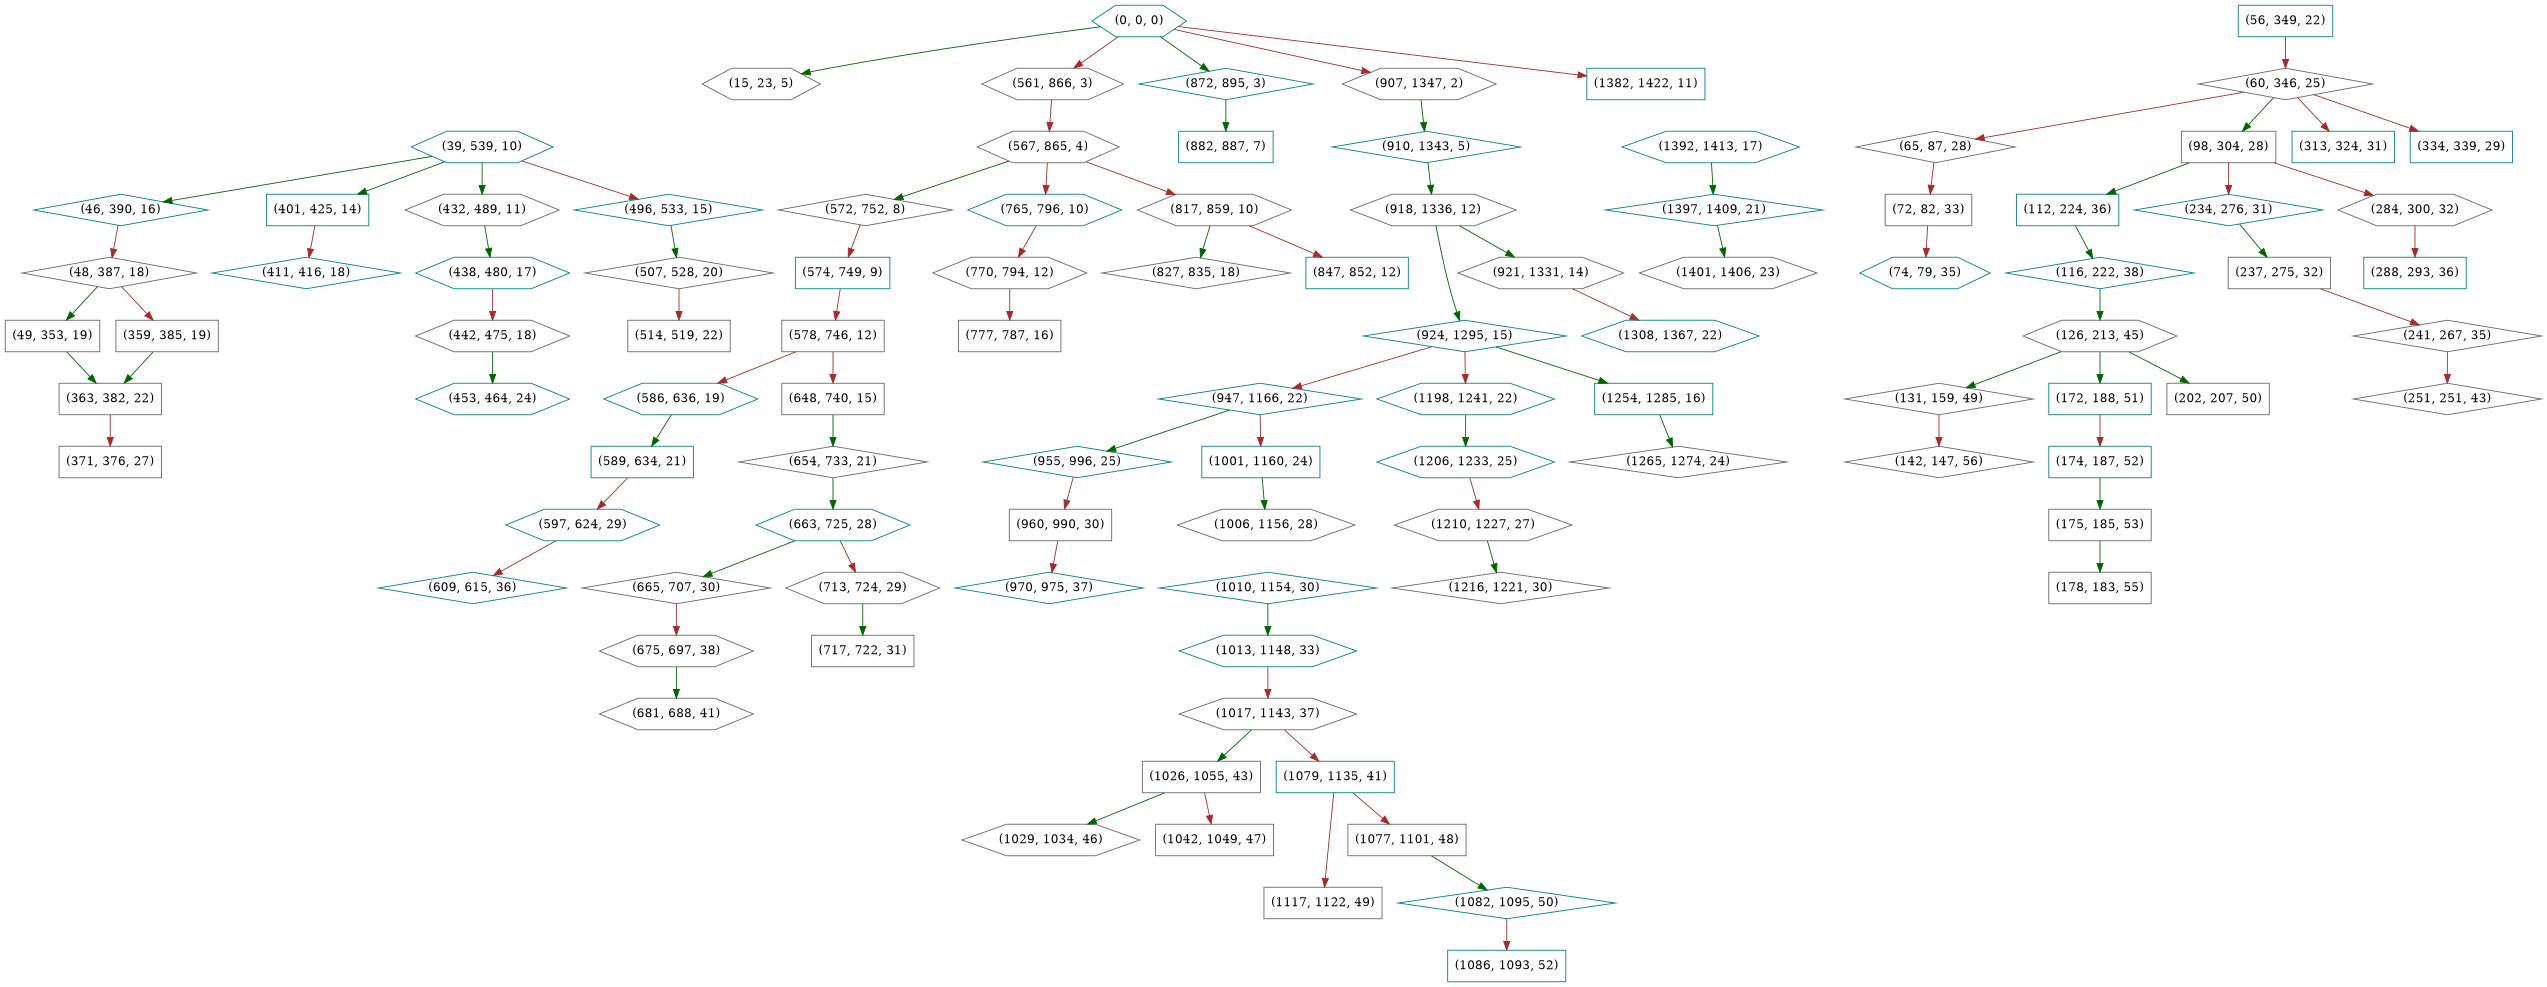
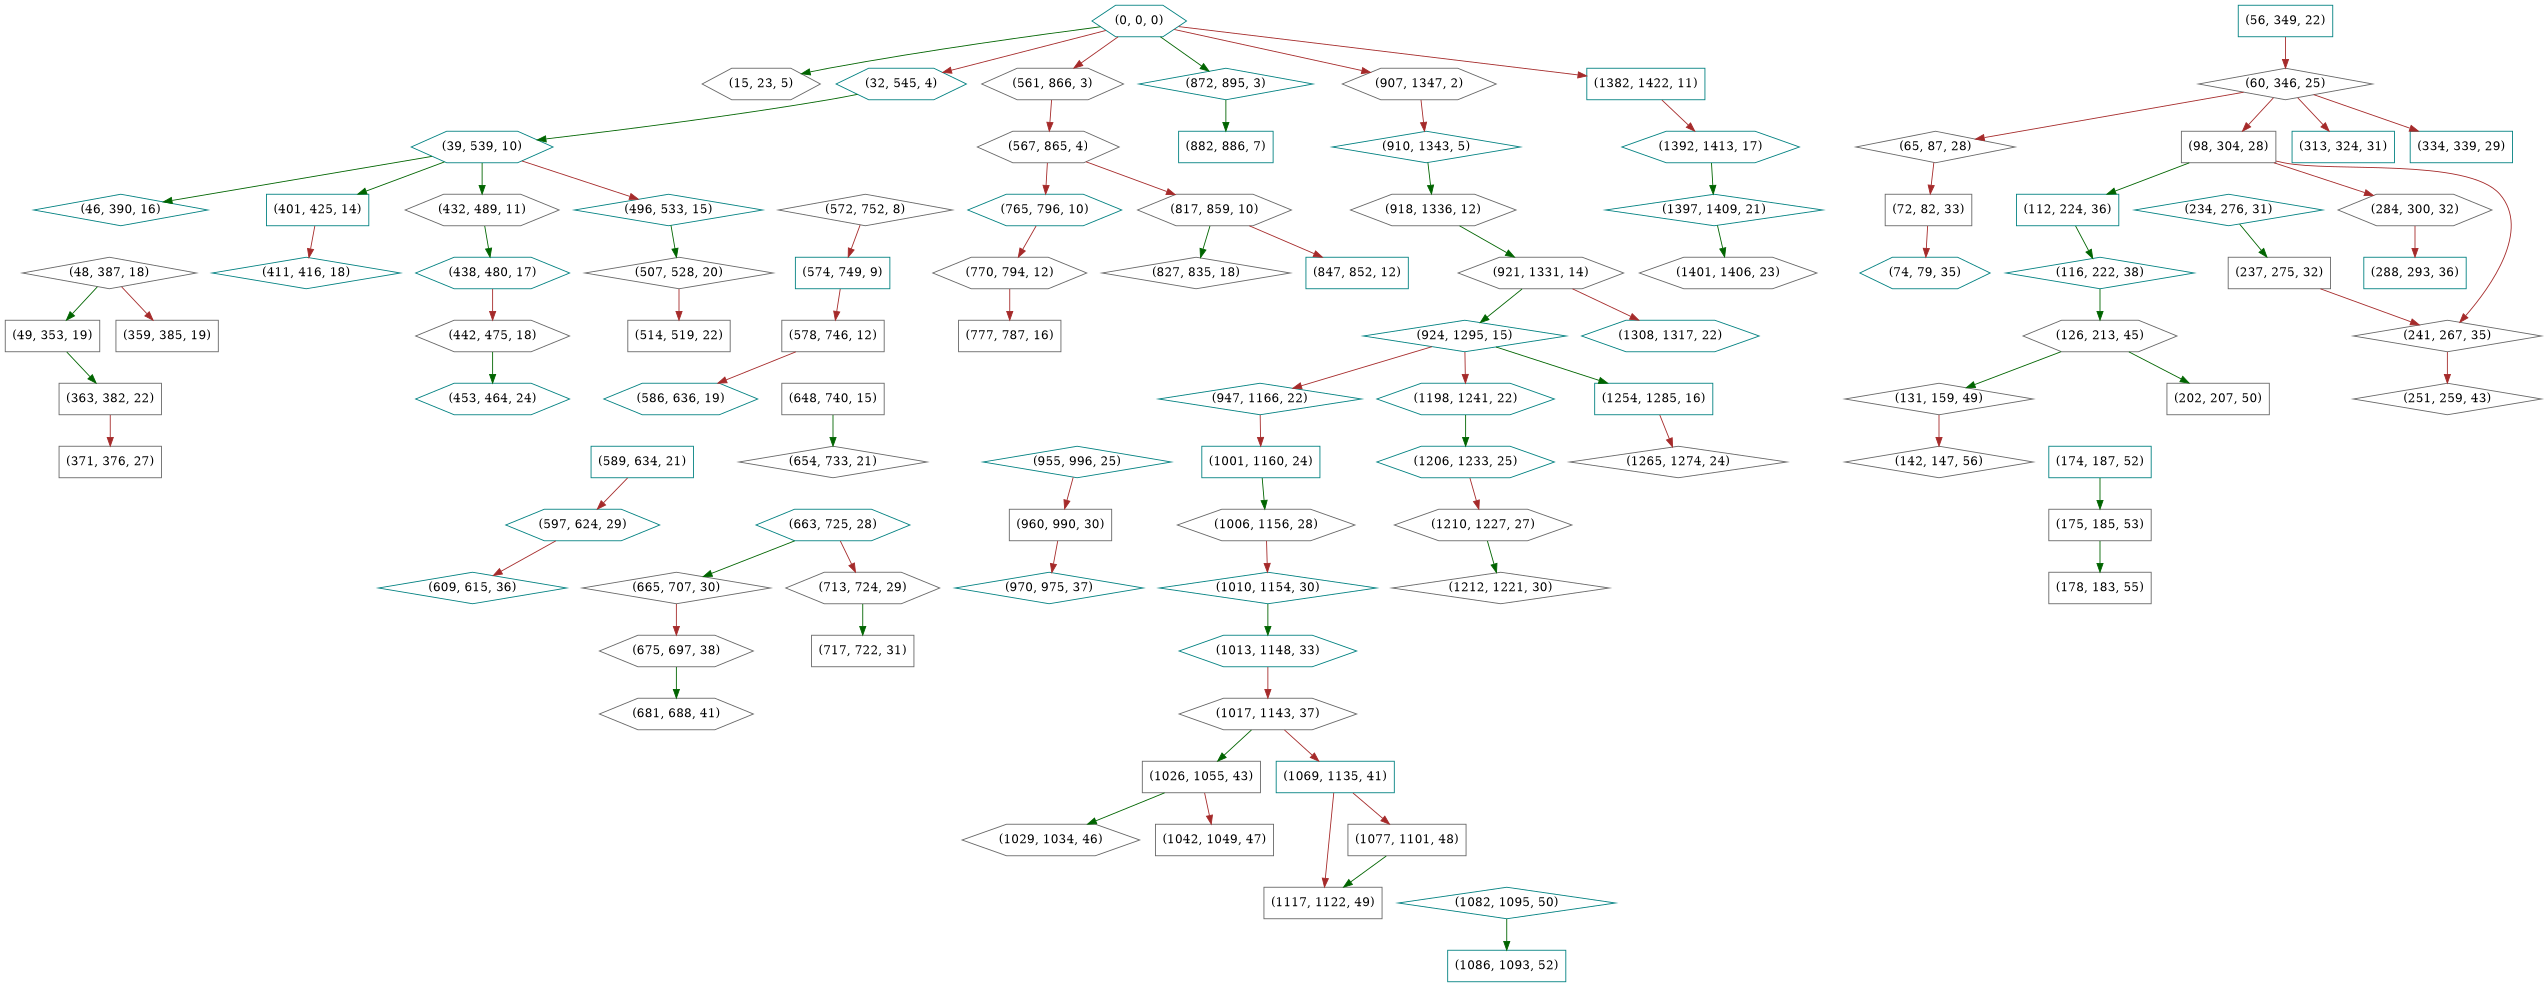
none -> (901, 84)
(1422, 111) -> (1422, 111)
(2261, 111) -> (2261, 111)
none -> (1675, 113)
(1226, 147) -> (1226, 147)
(2229, 174) -> (2458, 175)
(956, 179) -> none
(116, 237) -> none
(1445, 269) -> (1505, 303)
(1670, 336) -> (1670, 336)
(833, 363) -> none
(142, 364) -> none
(2100, 399) -> none
(2447, 399) -> (2447, 399)
(664, 427) -> none
(1665, 427) -> (1665, 427)
(1173, 429) -> none
(833, 489) -> none
none -> (1267, 552)
(1501, 588) -> (1501, 588)
(1335, 777) -> (1335, 777)
(1455, 871) -> (1369, 869)
(1507, 930) -> (1507, 930)
